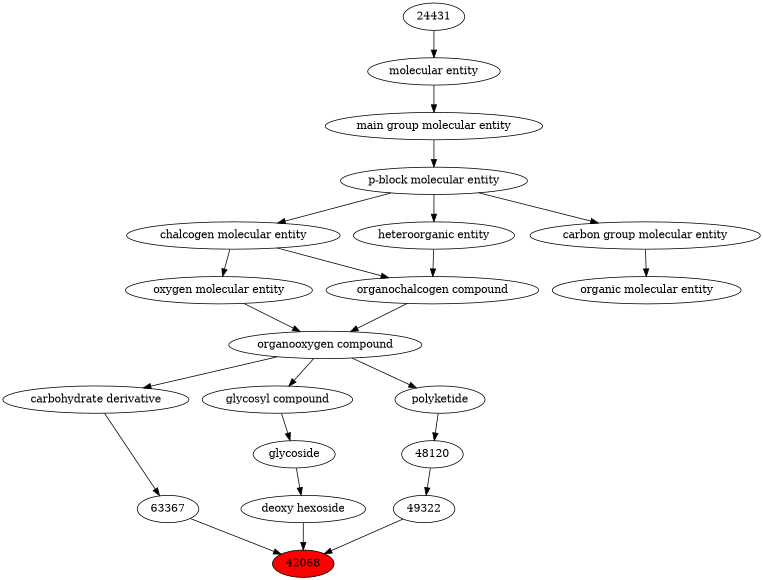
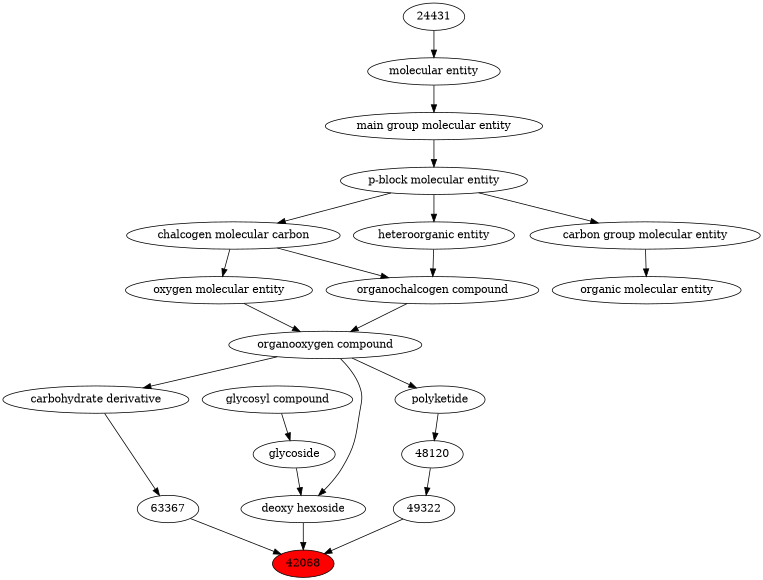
(233, 236) -> (233, 236)
(304, 369) -> (358, 426)
